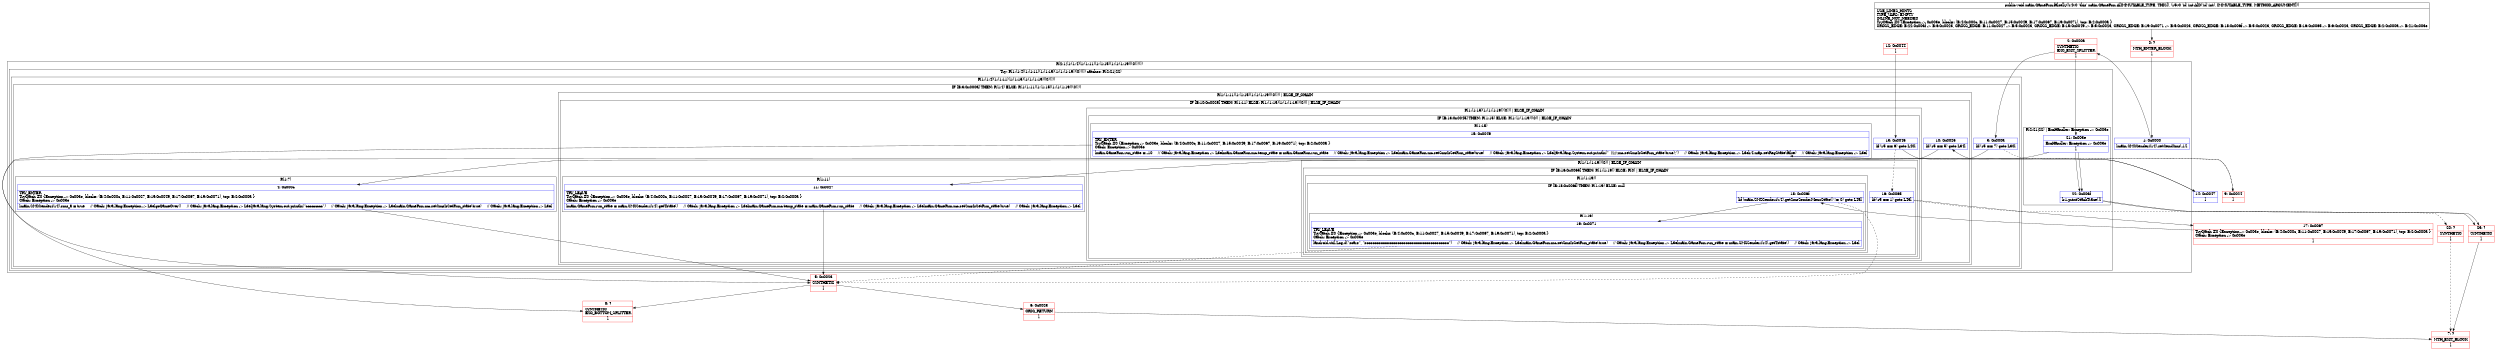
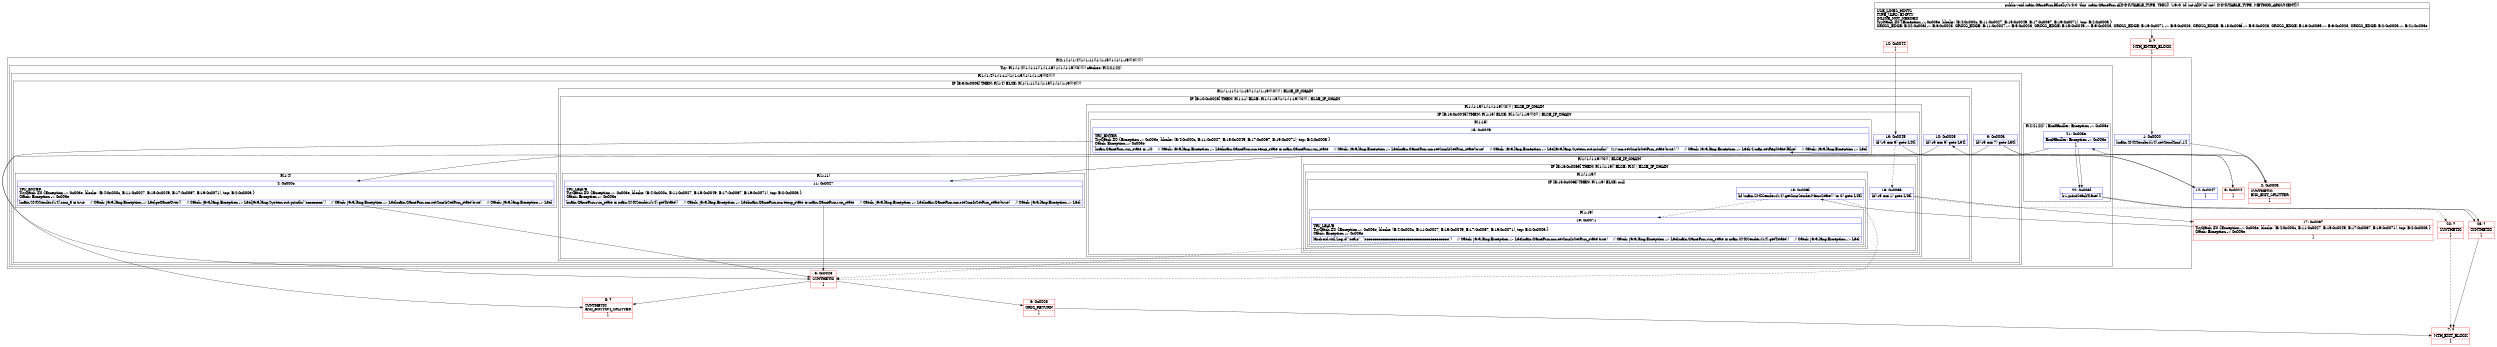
(2009, 80) -> (2140, 155)
(286, 180) -> (286, 176)
(1714, 212) -> (1714, 208)
